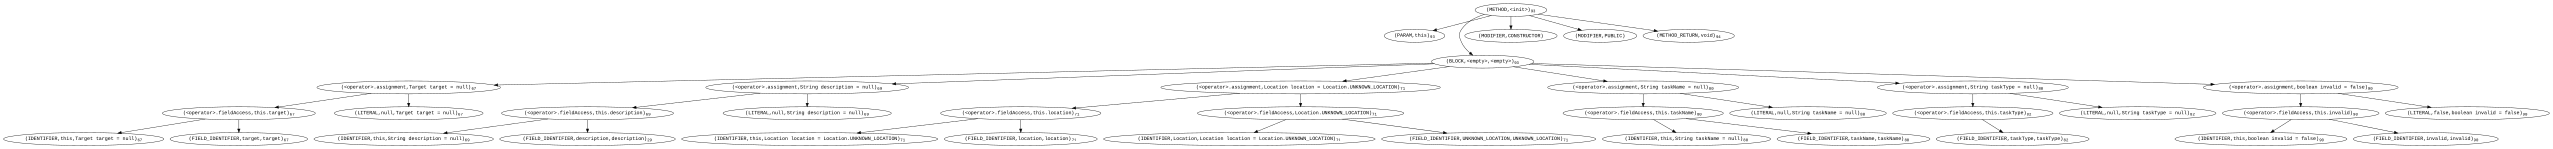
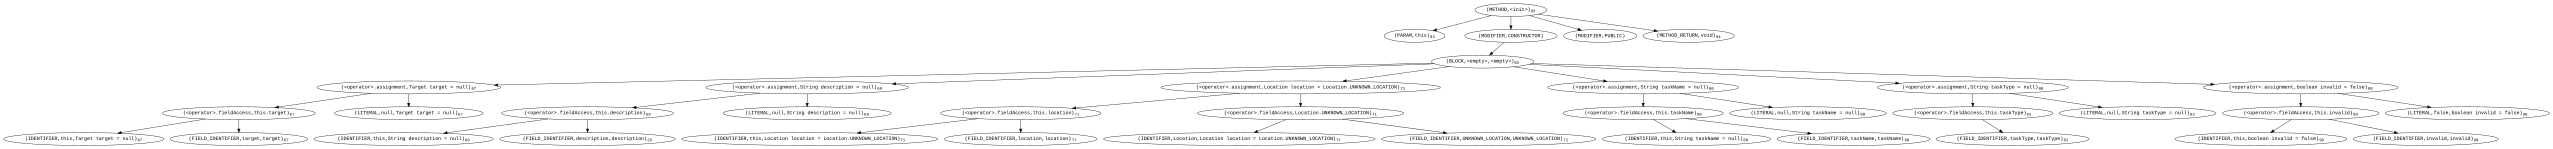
(1462, 29) -> (1498, 48)
